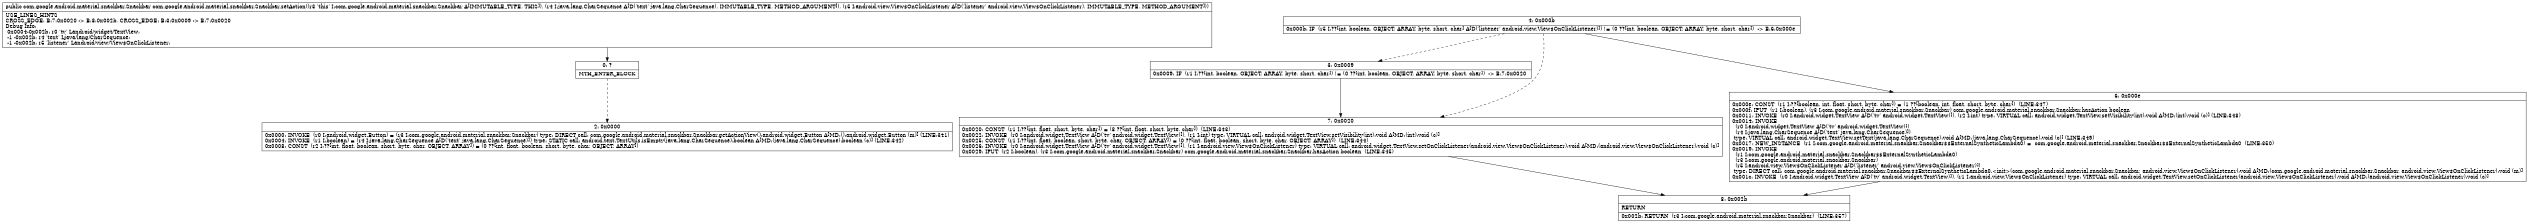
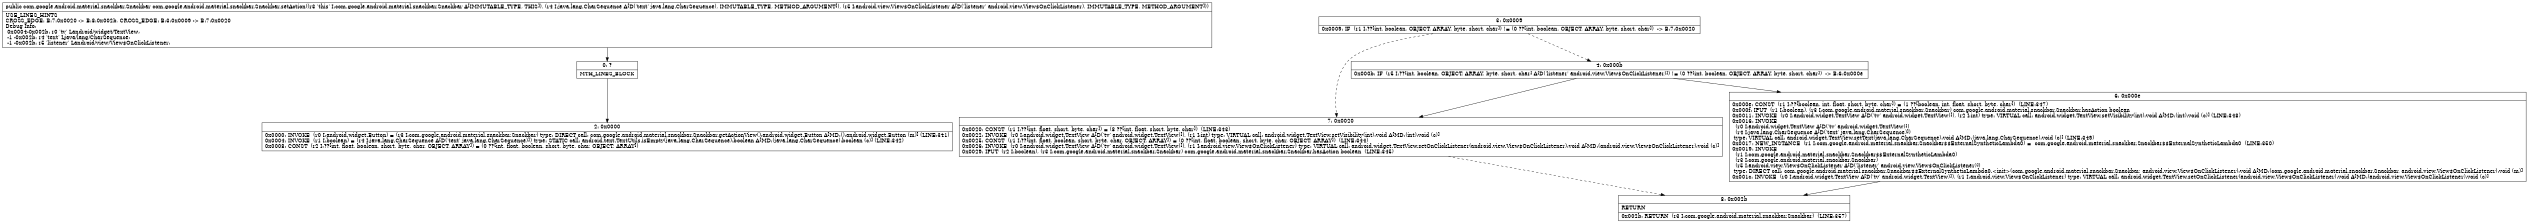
(1443, 47) -> (1558, 47)
(607, 74) -> (607, 74)
(1513, 93) -> (1500, 97)
(1341, 96) -> (1363, 51)
(607, 99) -> (607, 99)
(1756, 121) -> (1756, 121)
(1555, 176) -> (1555, 176)
